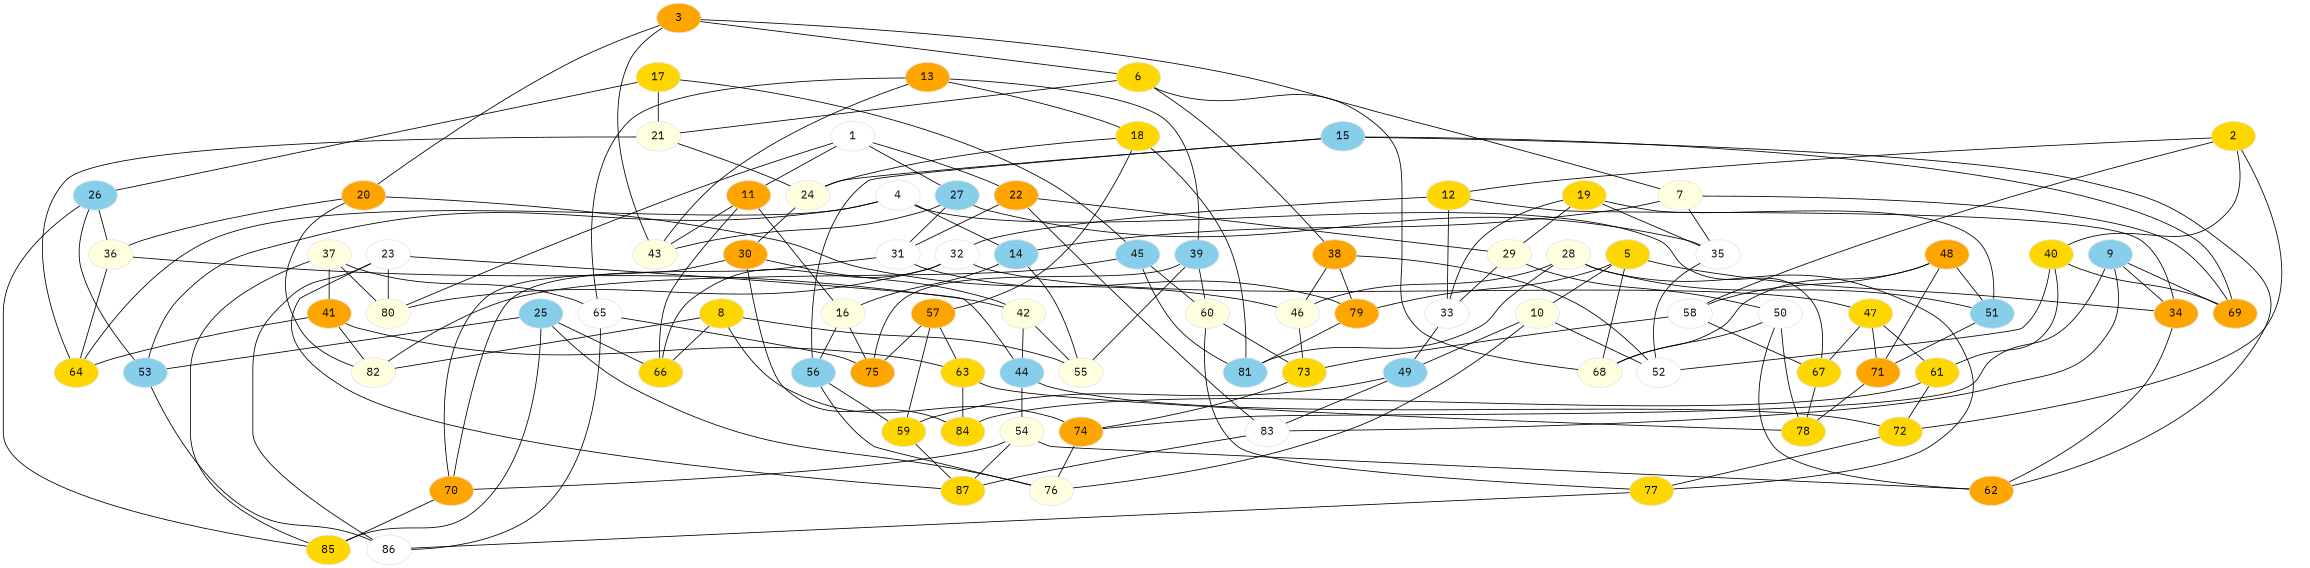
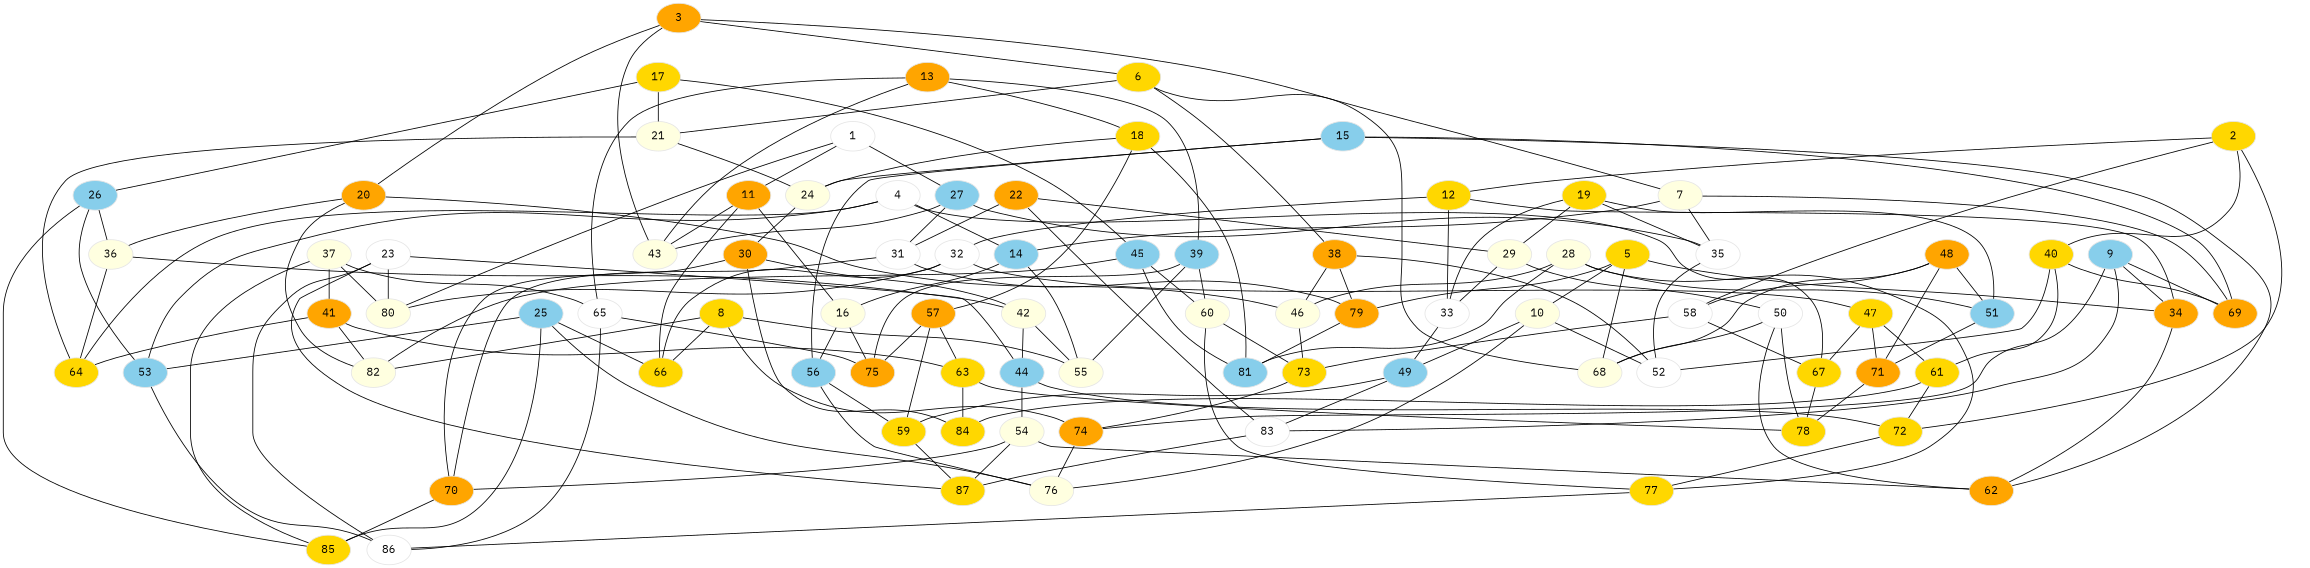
(943, 165) -> none
